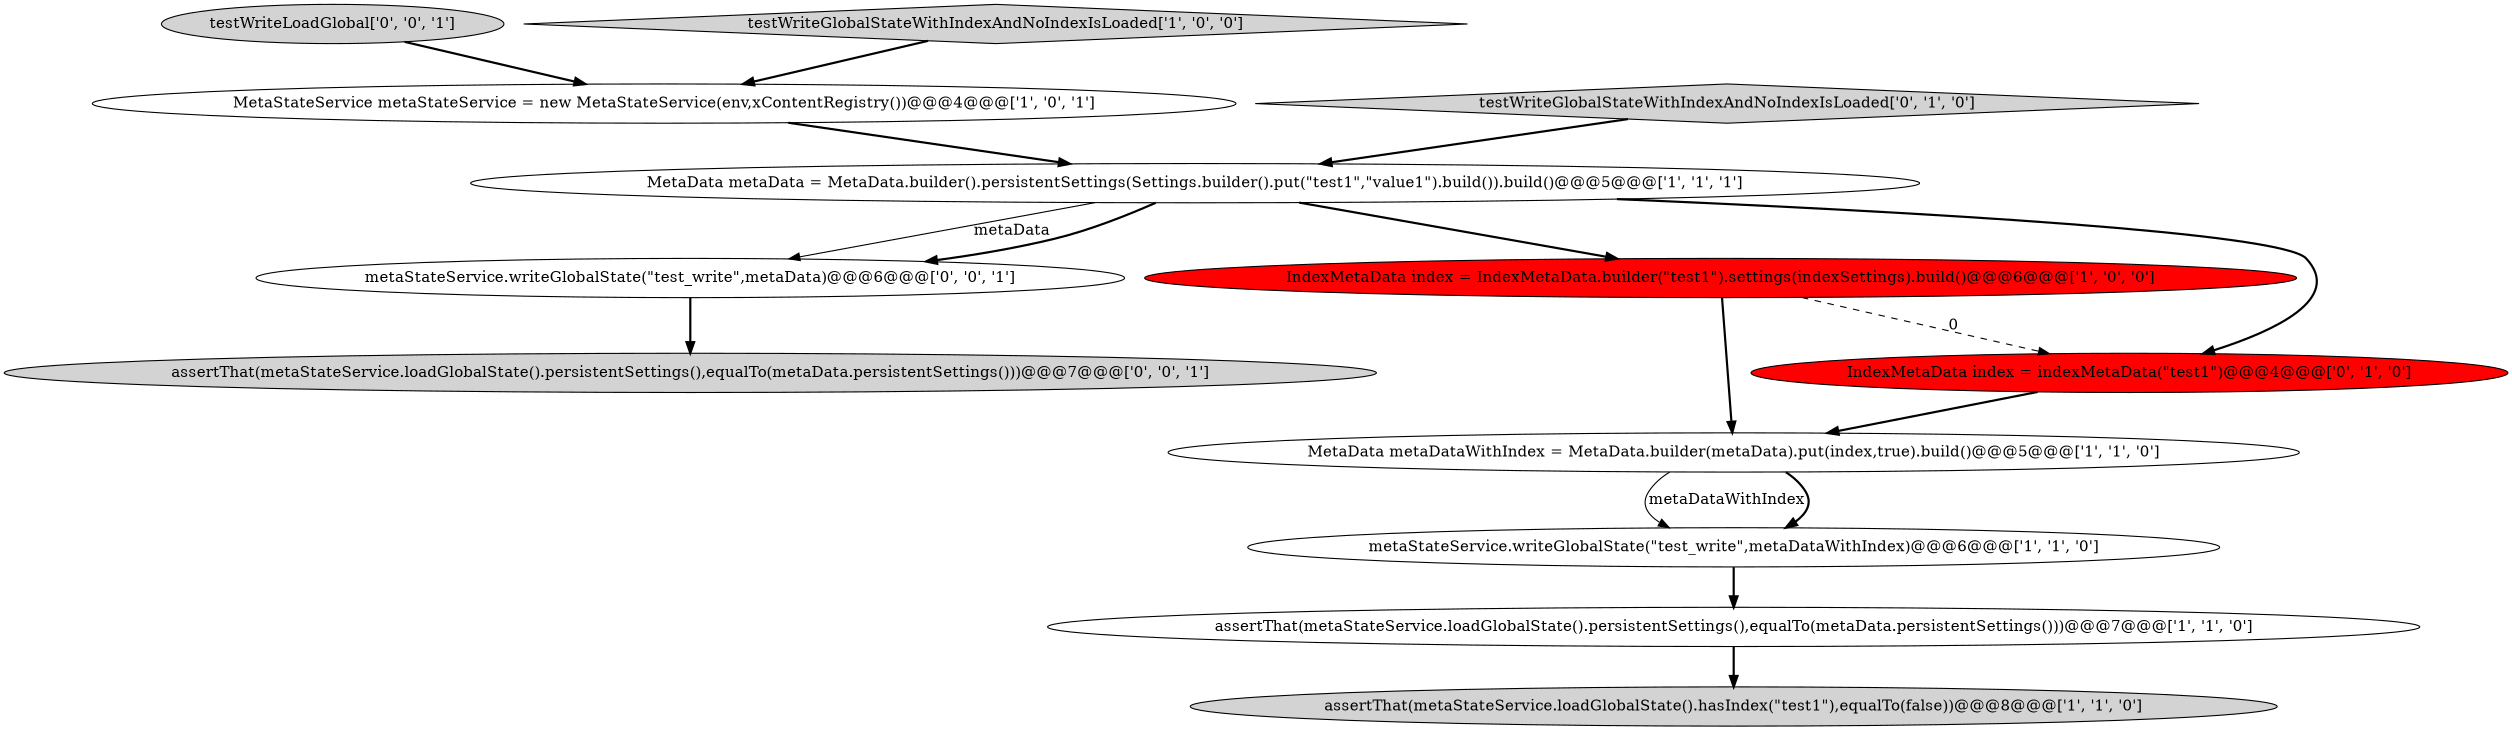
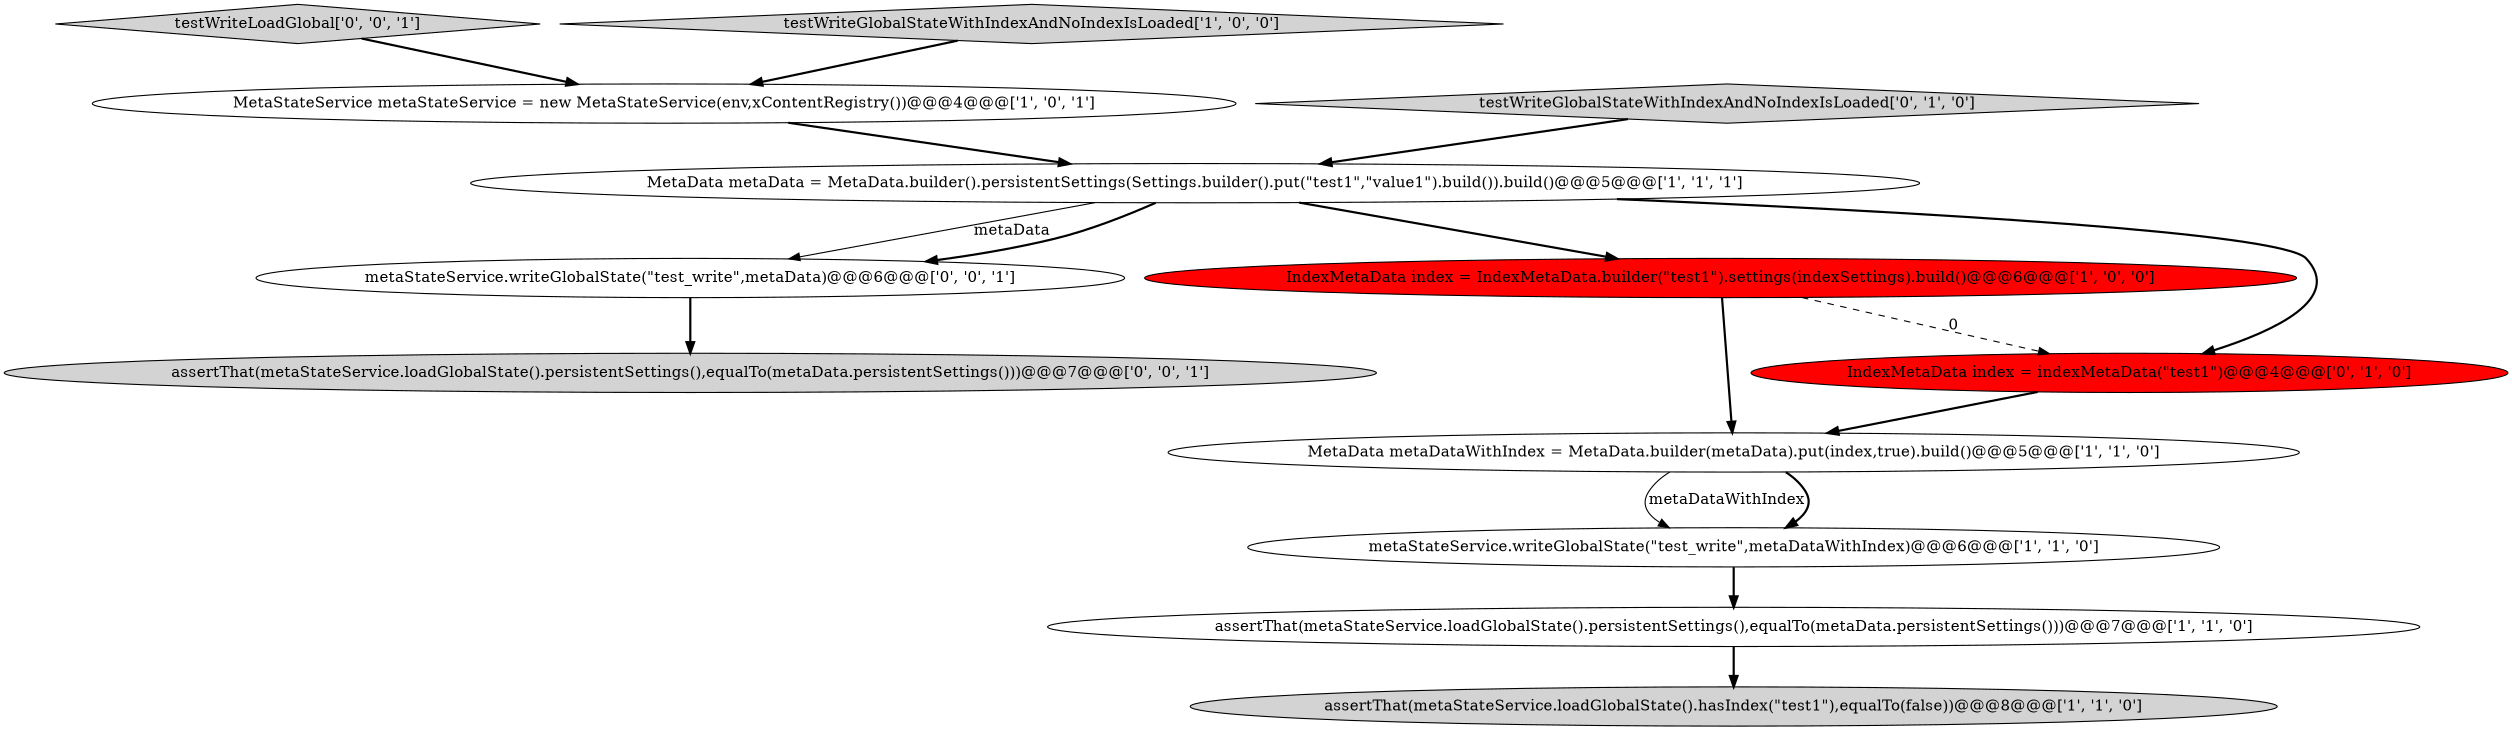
(333, 24) -> (298, 24)
